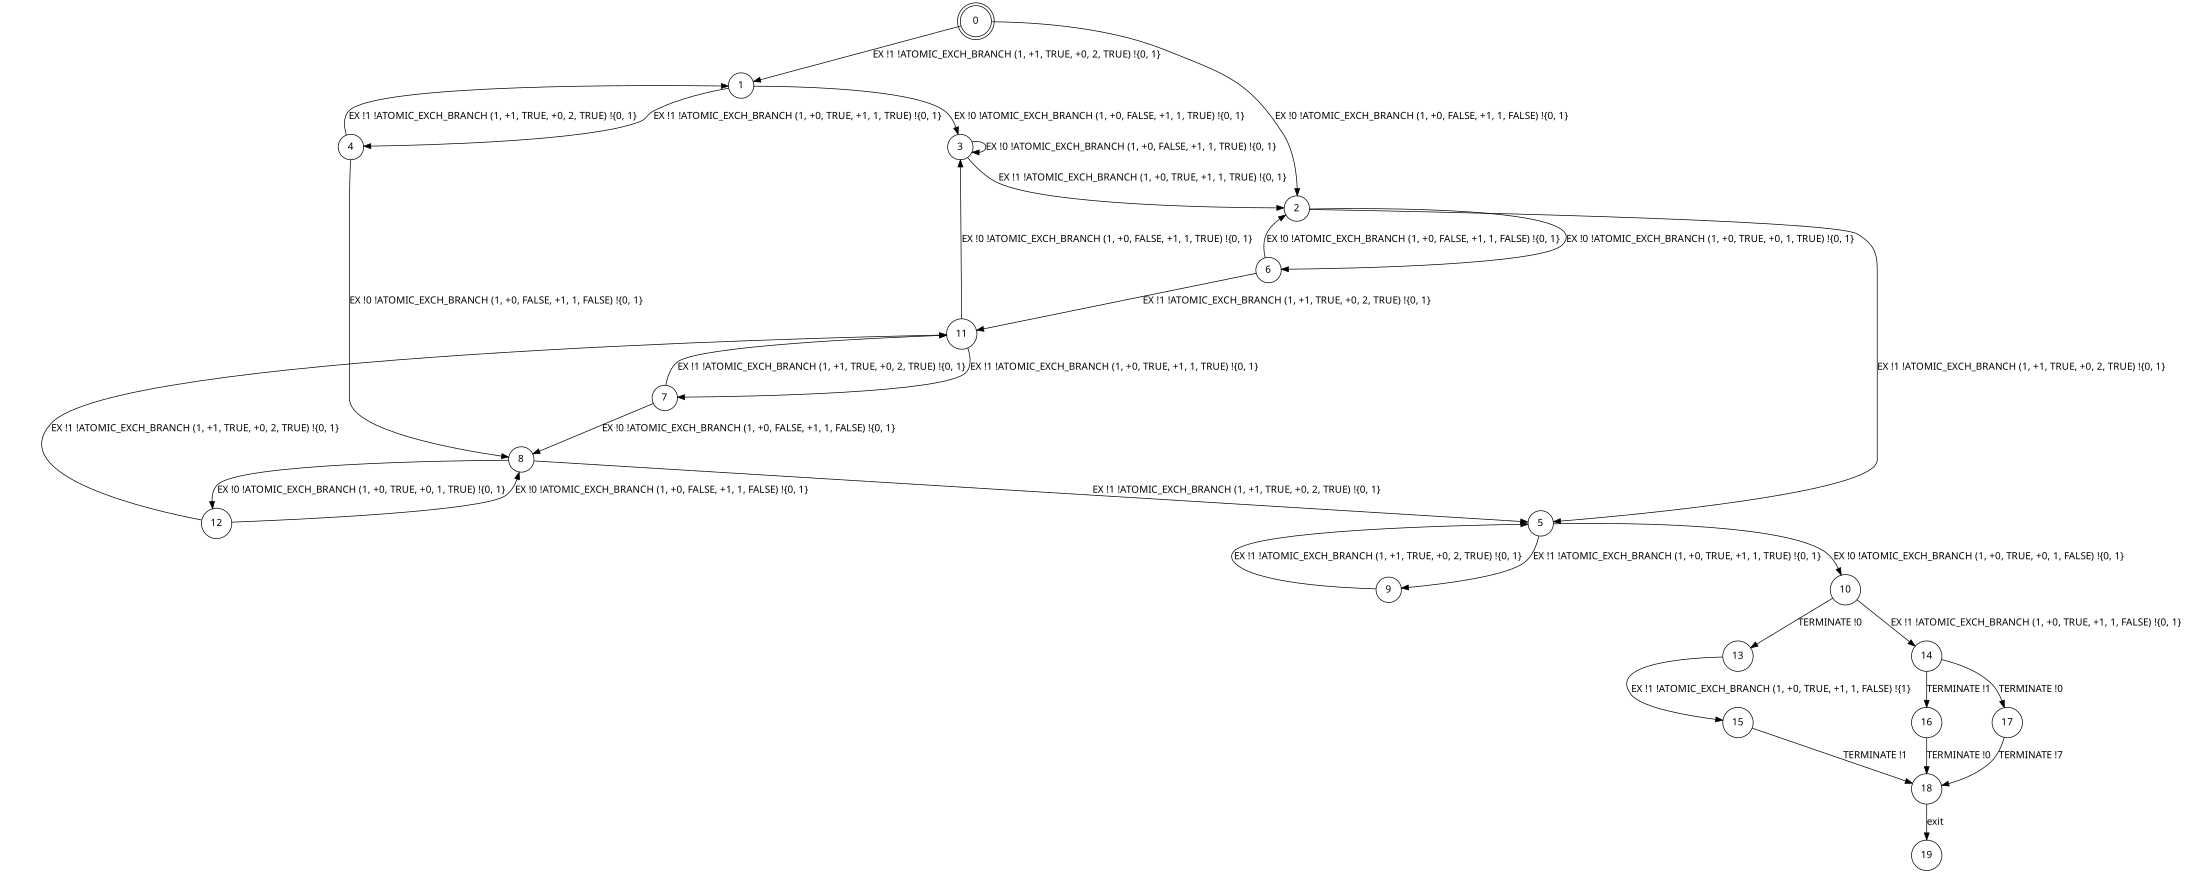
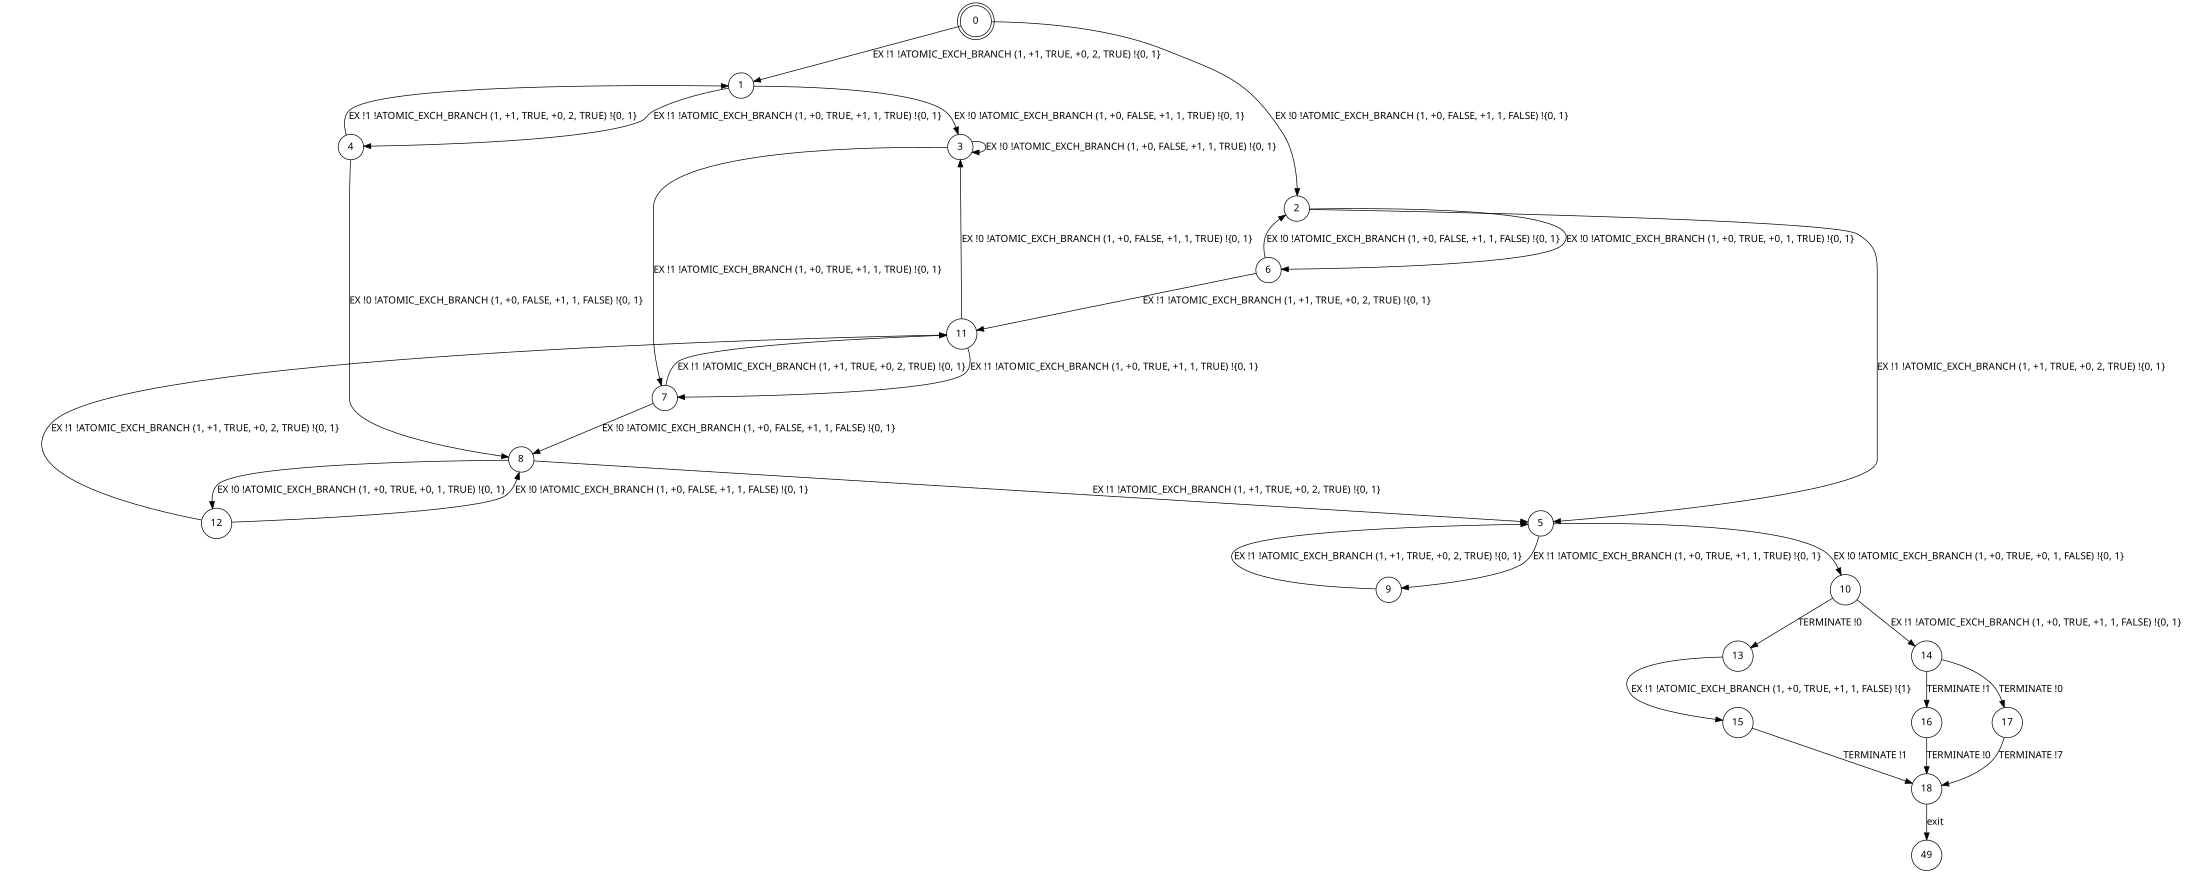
(1117, 202) -> (707, 168)
(1927, 855) -> (1927, 855)
